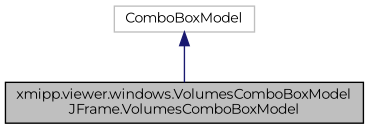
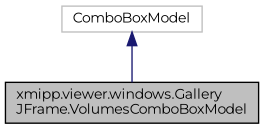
(184, 103) -> (132, 103)
